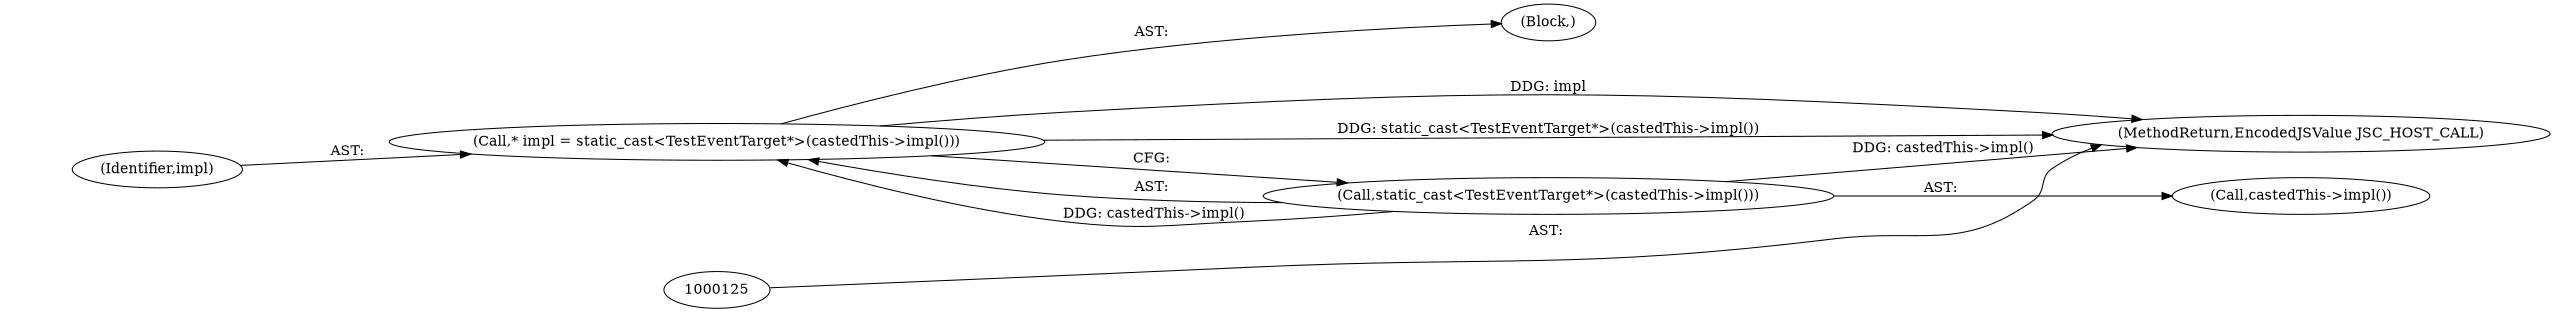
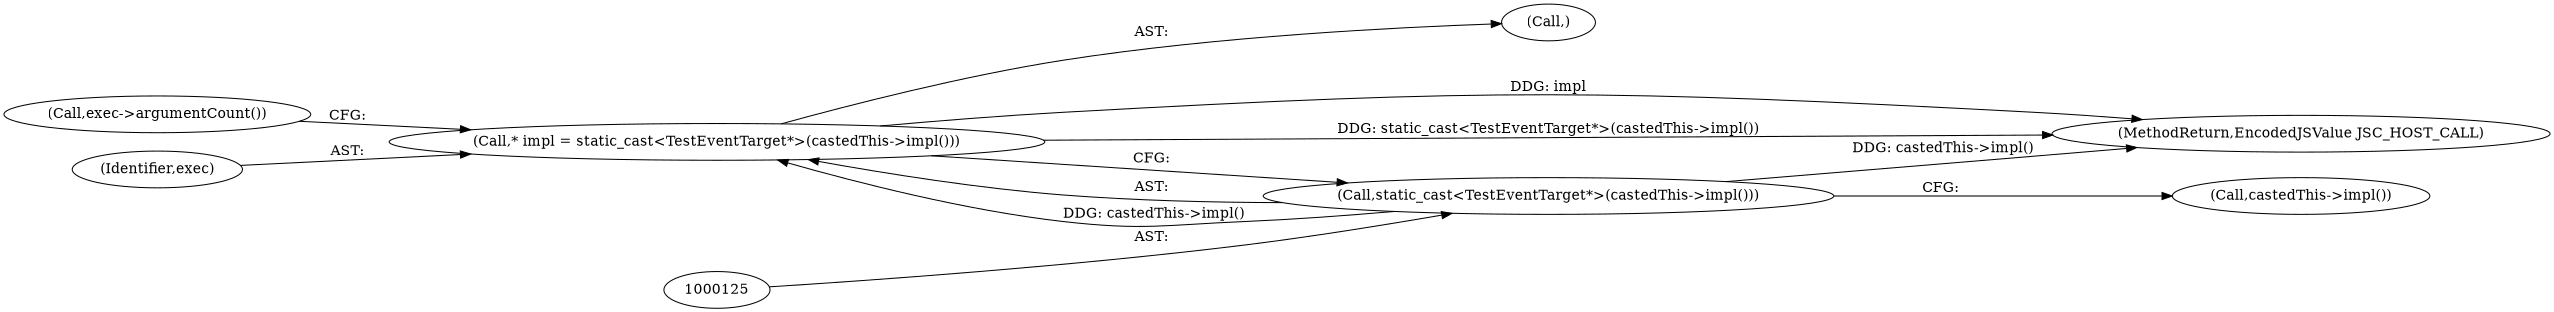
(1549, 22) -> (1549, 22)
none -> (157, 114)
(157, 169) -> (157, 169)
(1943, 188) -> (1943, 188)
(1447, 262) -> (1107, 260)
